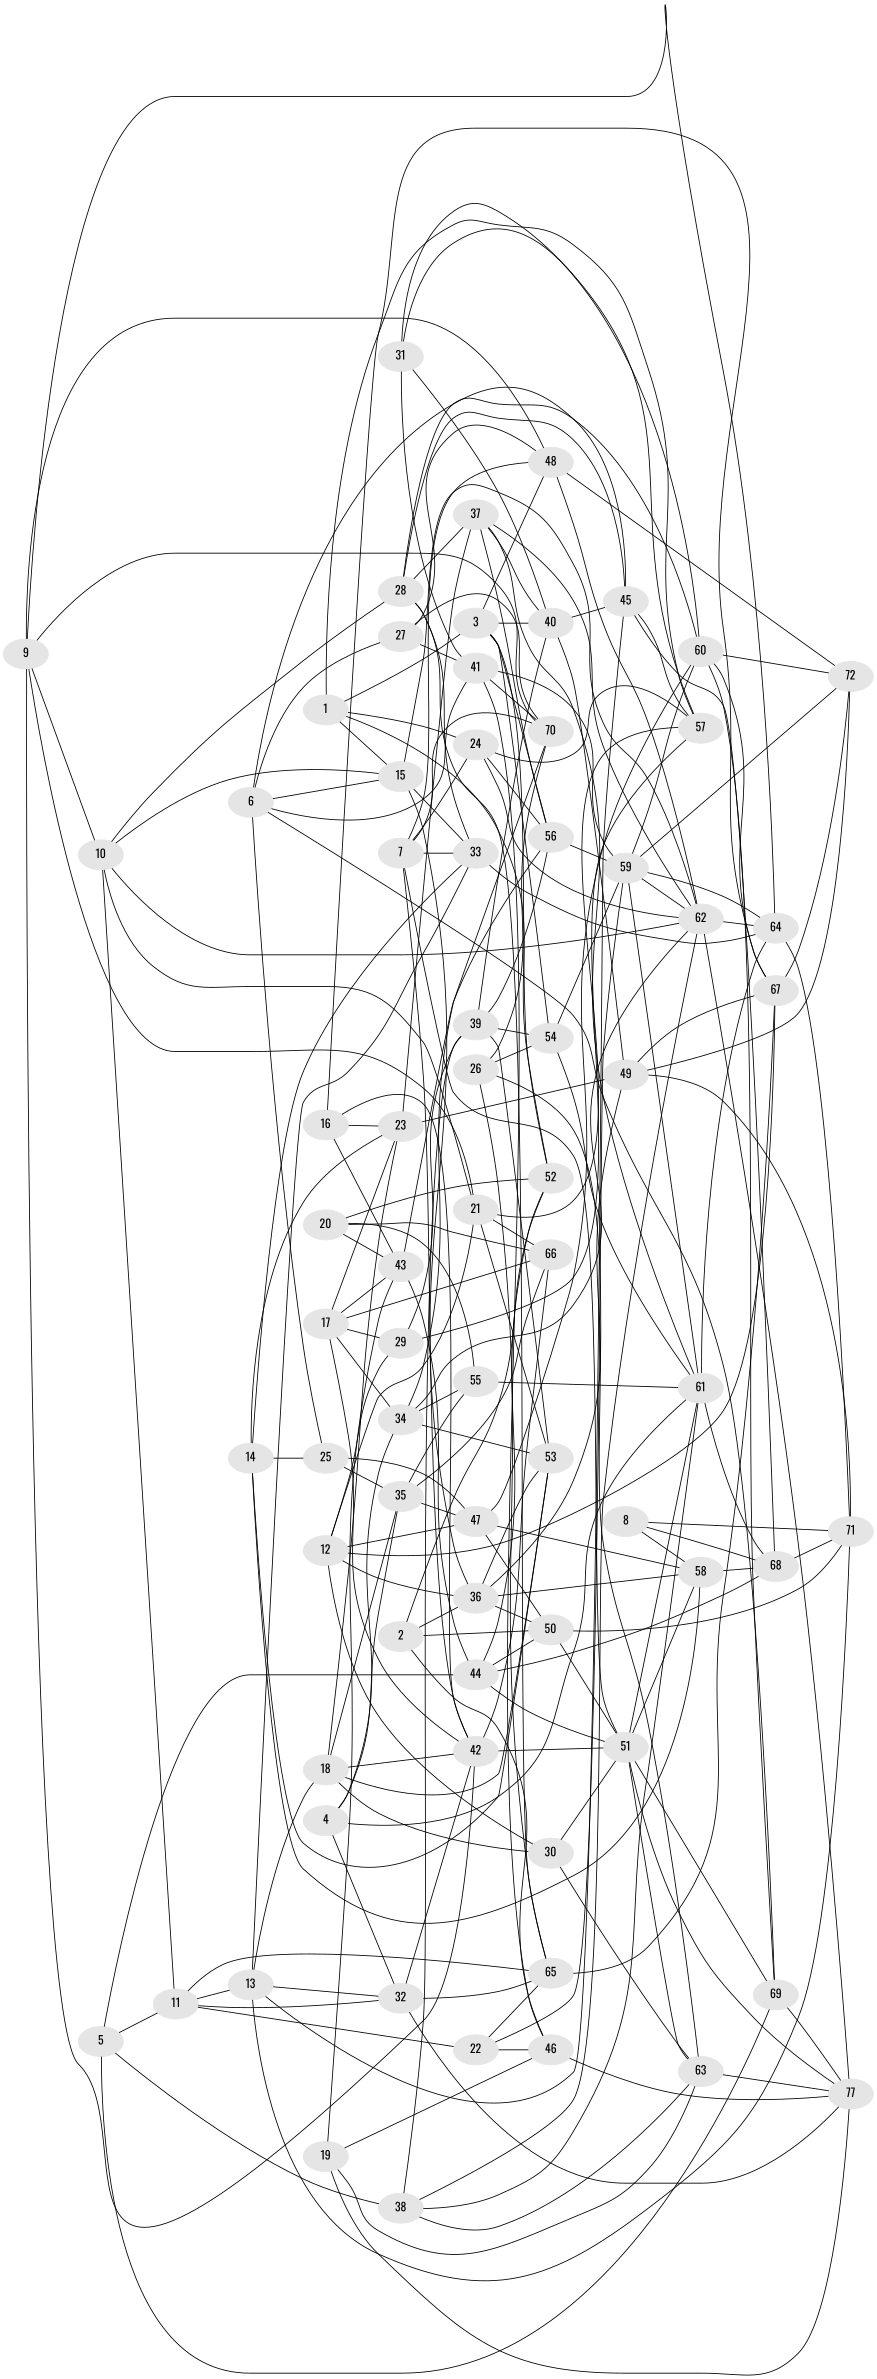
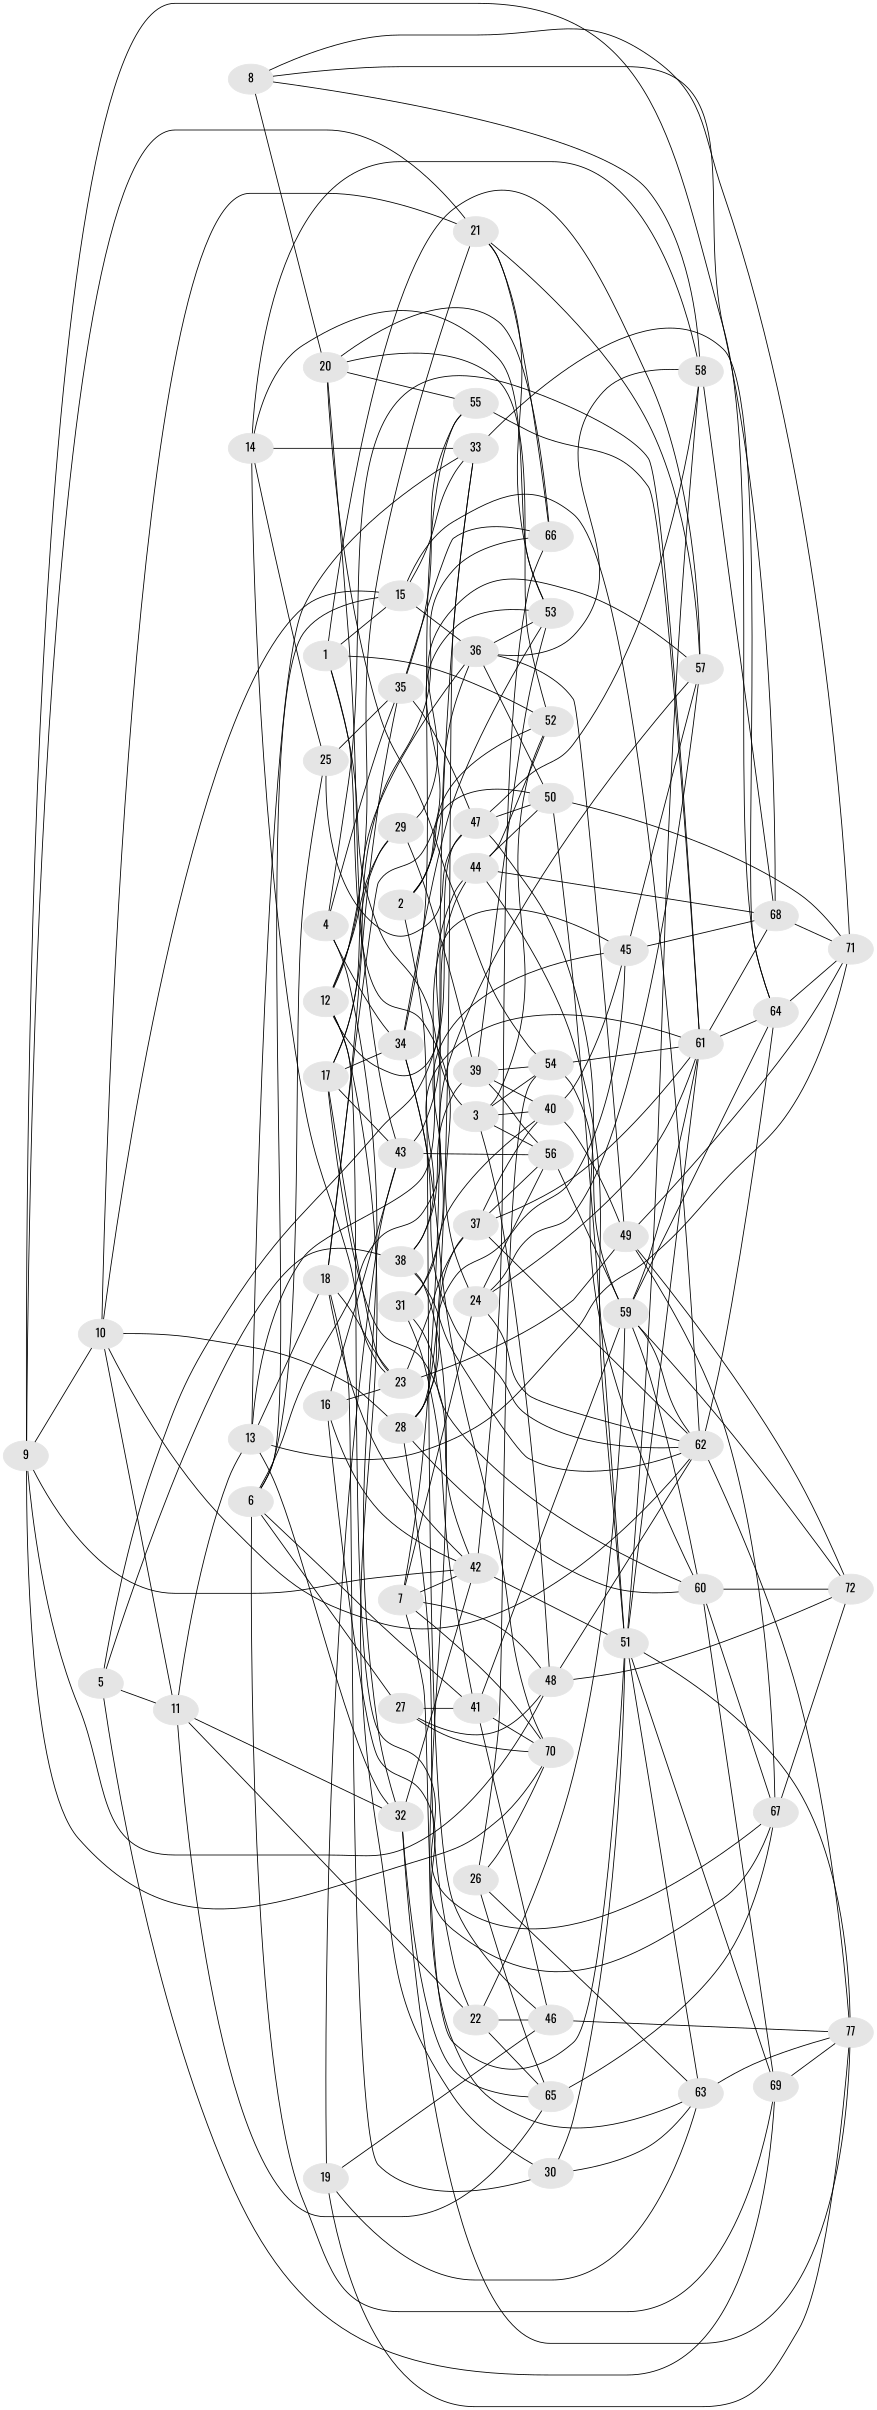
none -> (288, 223)
none -> (380, 716)
none -> (616, 1193)
(522, 1408) -> (426, 1612)
